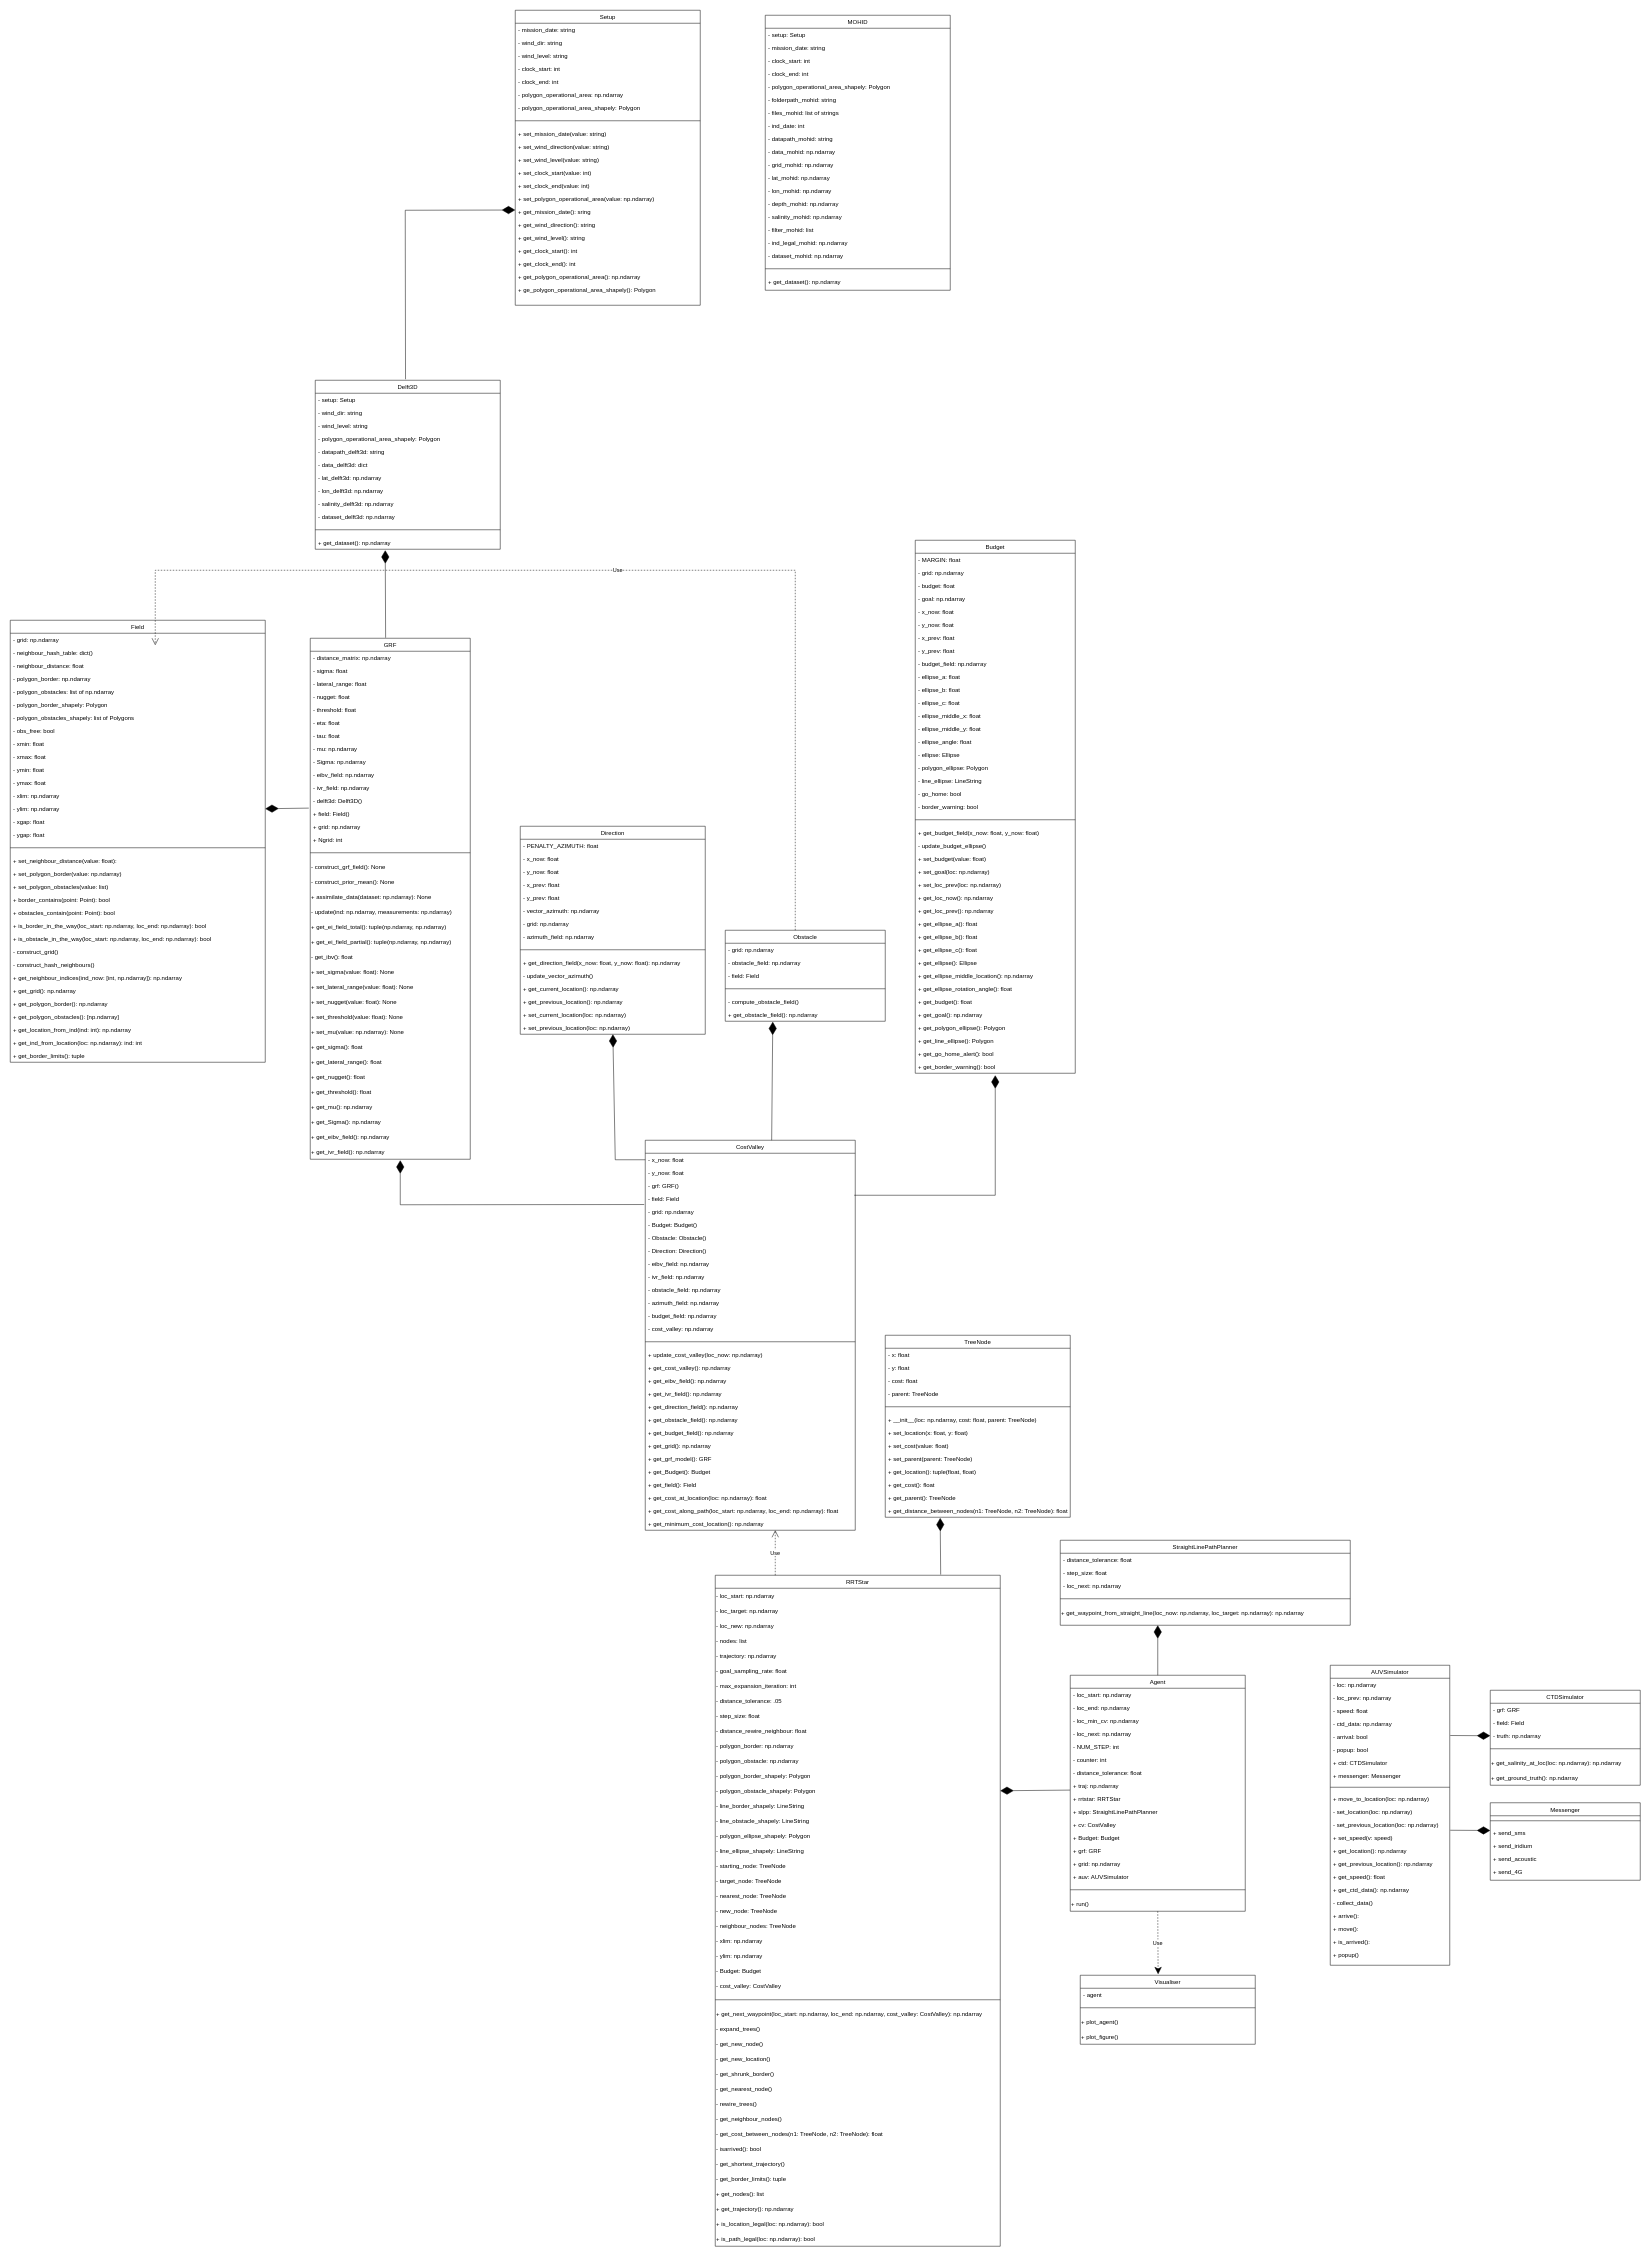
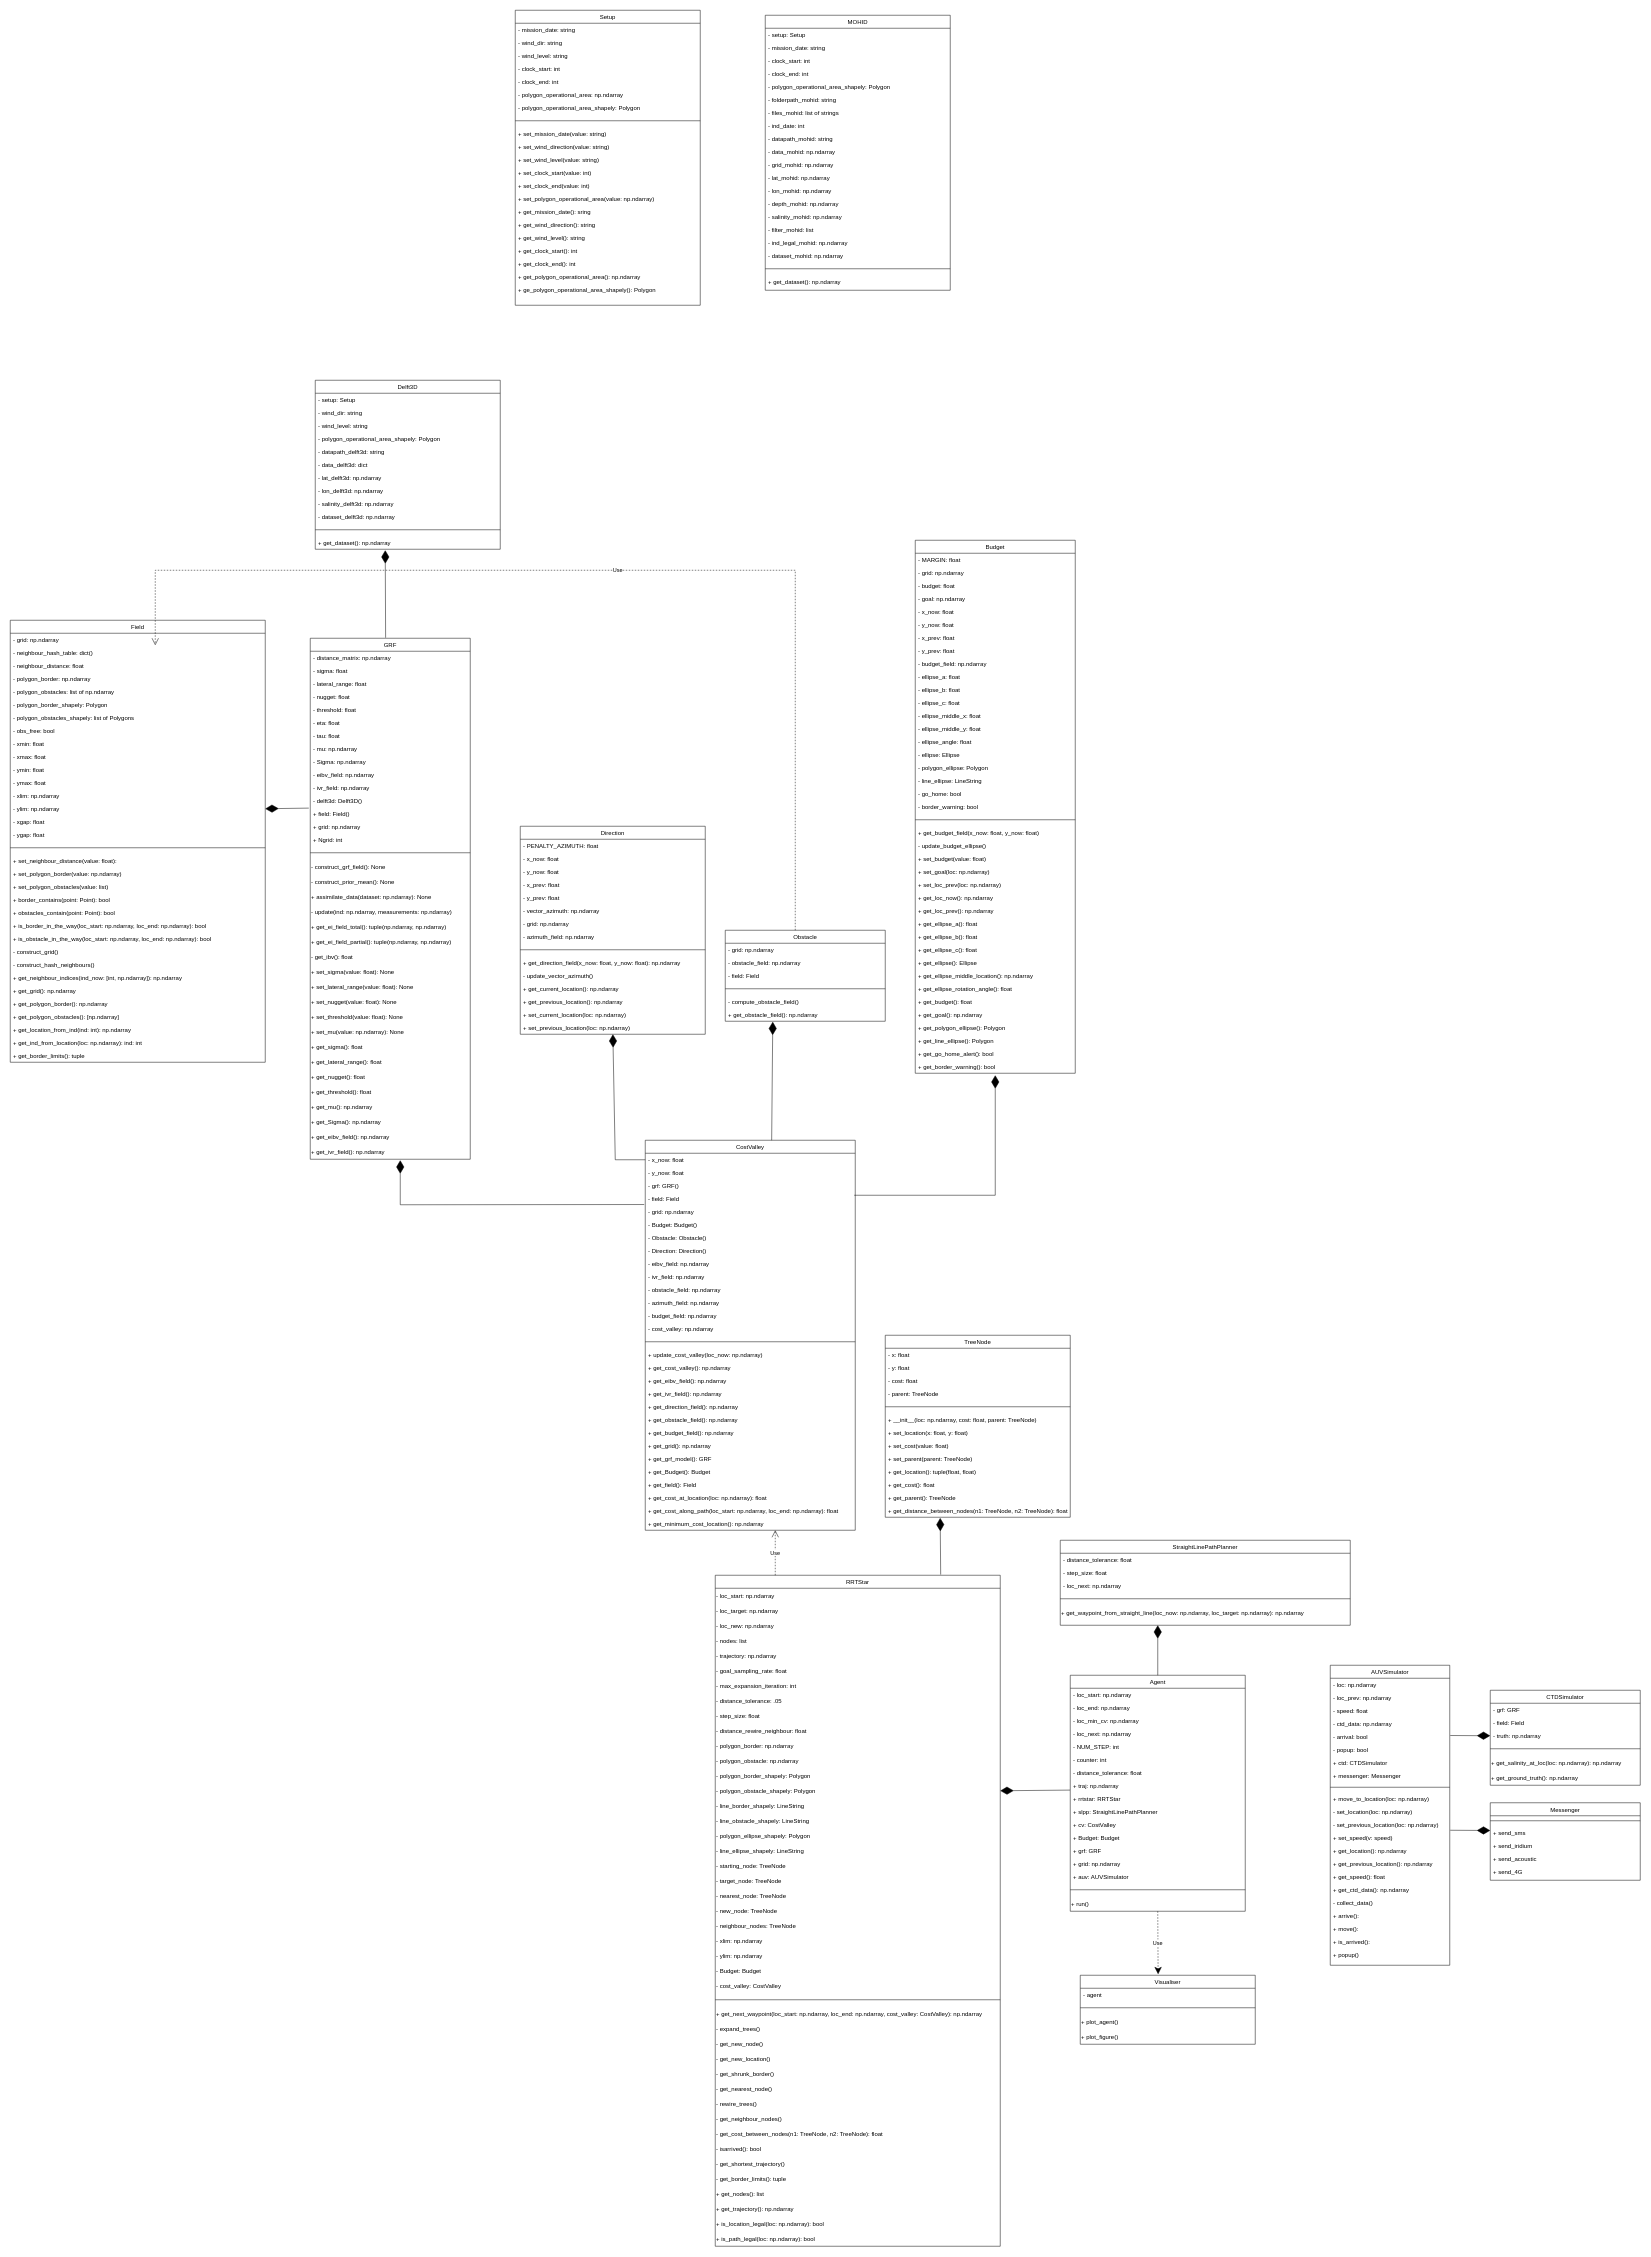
(501, 210) -> none
